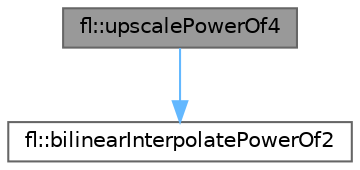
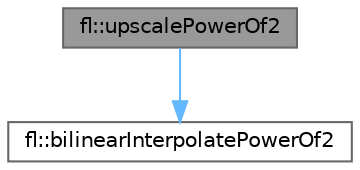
(180, 28) -> (180, 28)
